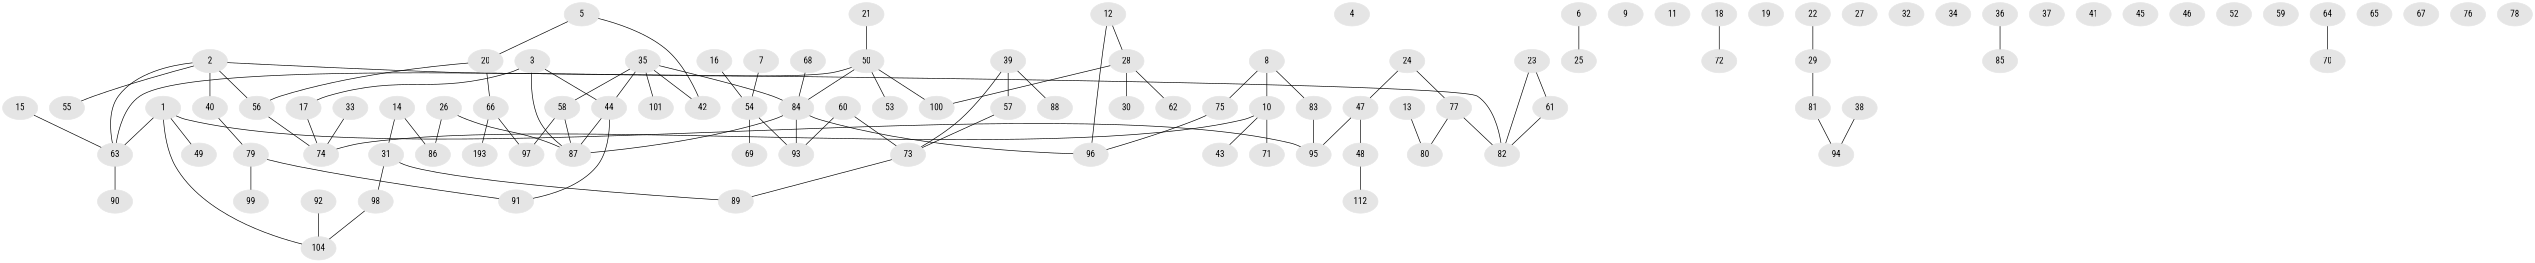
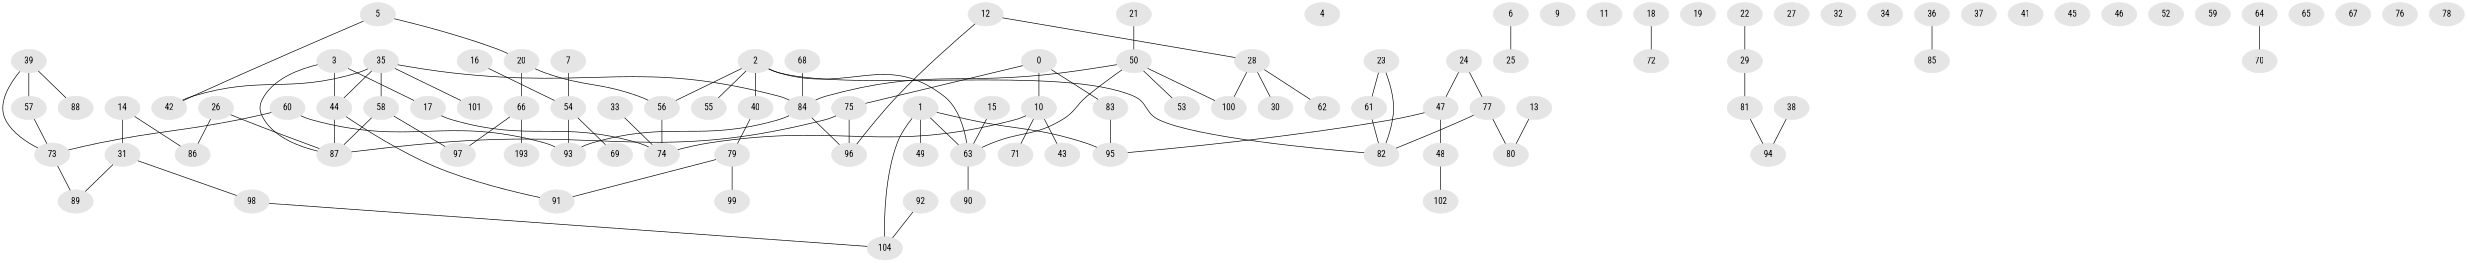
(1267, 61) -> (1039, 61)
(688, 140) -> (583, 140)
(1360, 201) -> (1441, 201)
